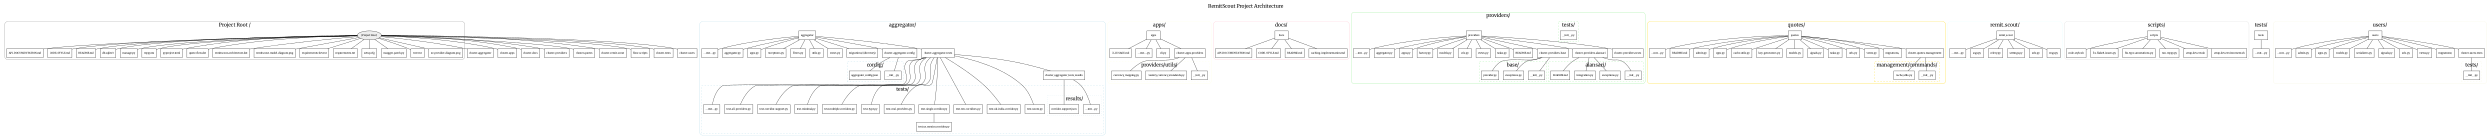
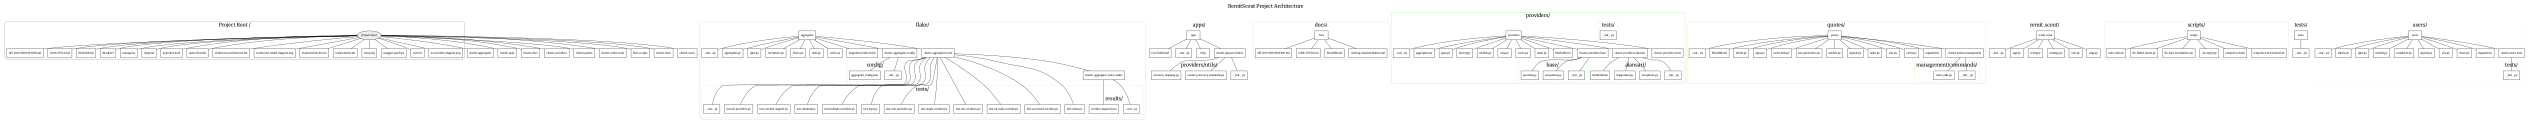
(903, 25) -> (923, 25)
(934, 118) -> (1002, 73)
